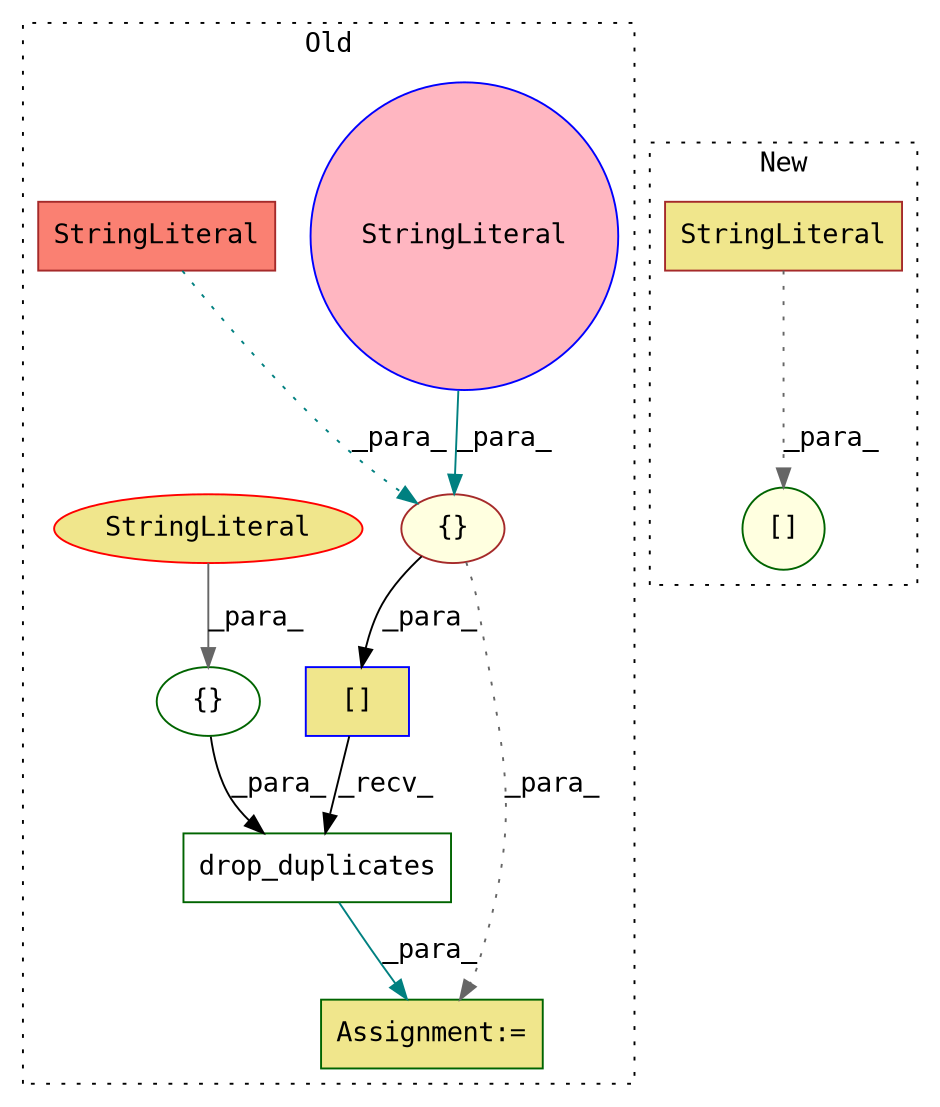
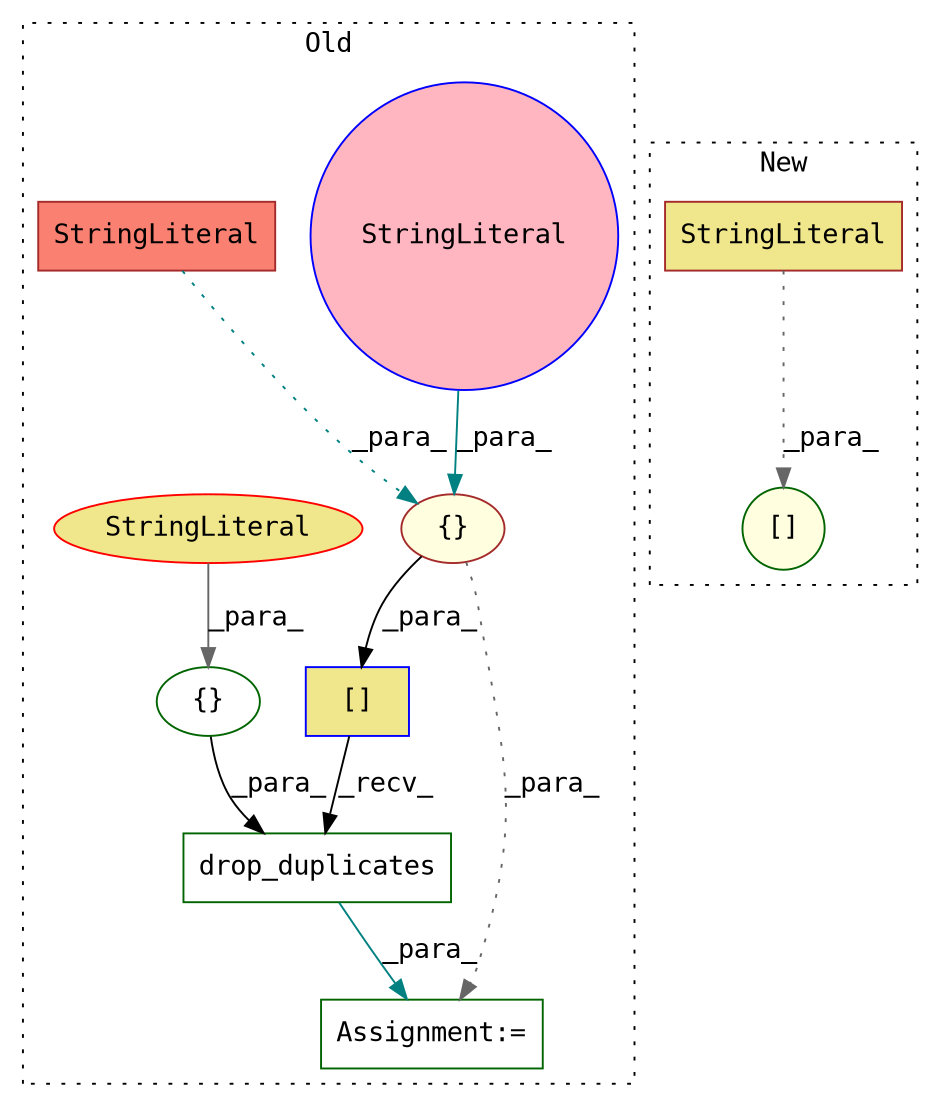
(432, 1034) -> (432, 1034)
